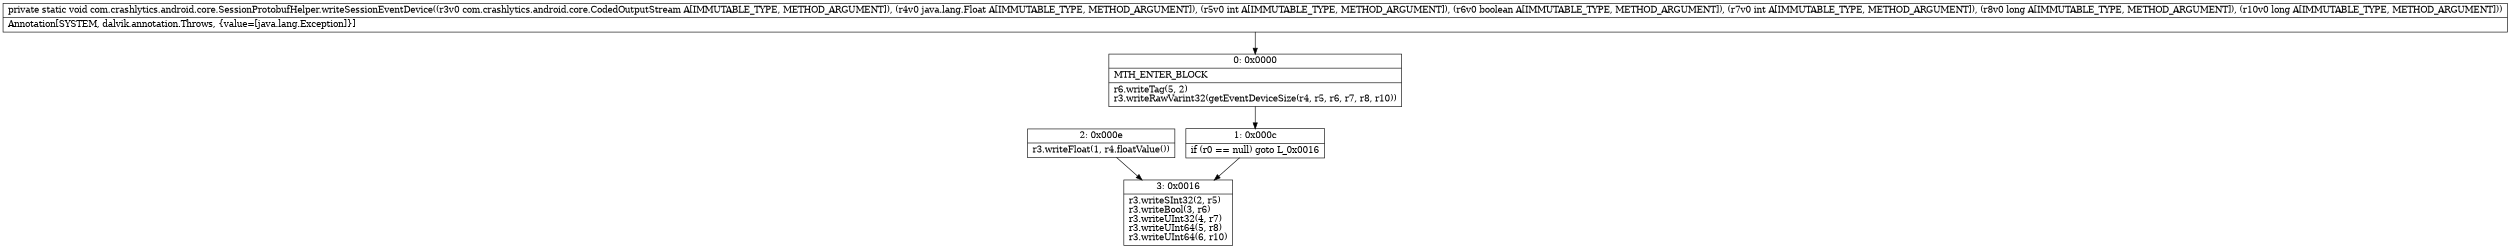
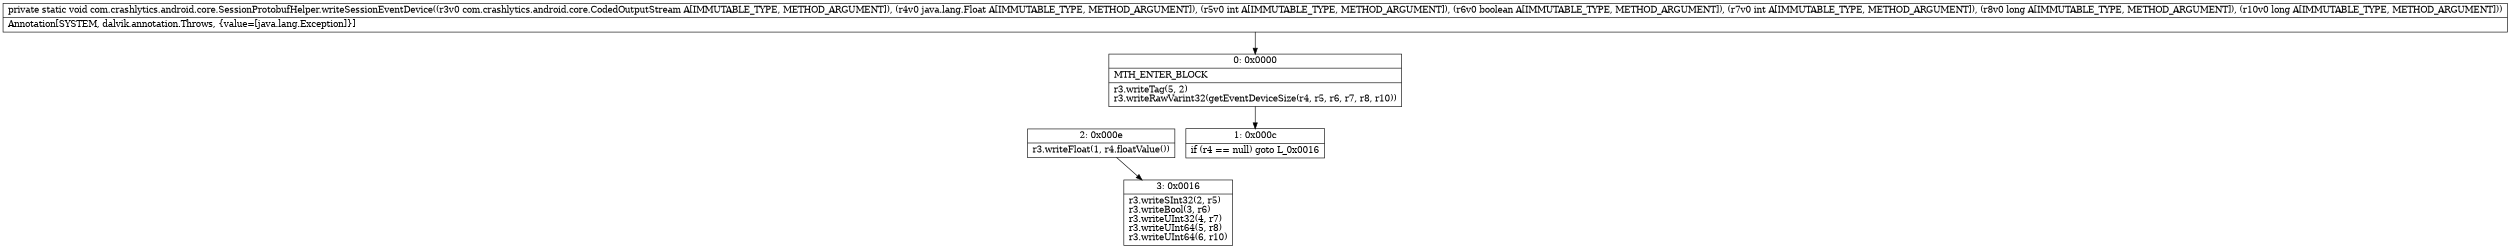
(1151, 90) -> (1151, 90)
(1255, 150) -> (1255, 150)
(1229, 167) -> none
